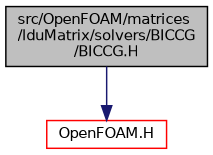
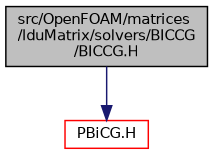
(107, 134) -> (107, 134)
